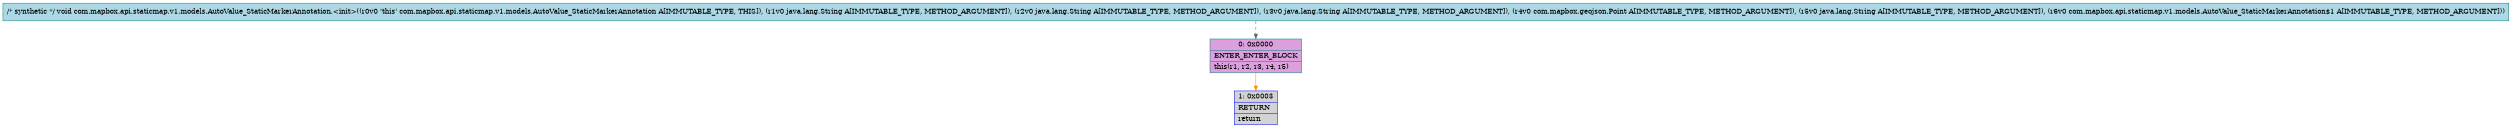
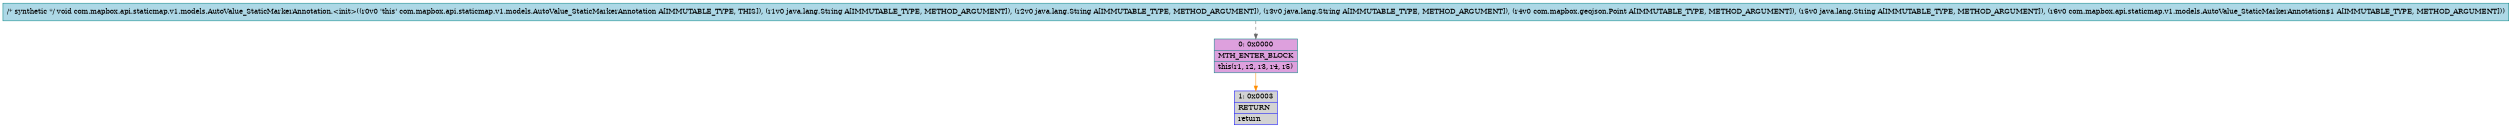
(1256, 56) -> (1256, 56)
